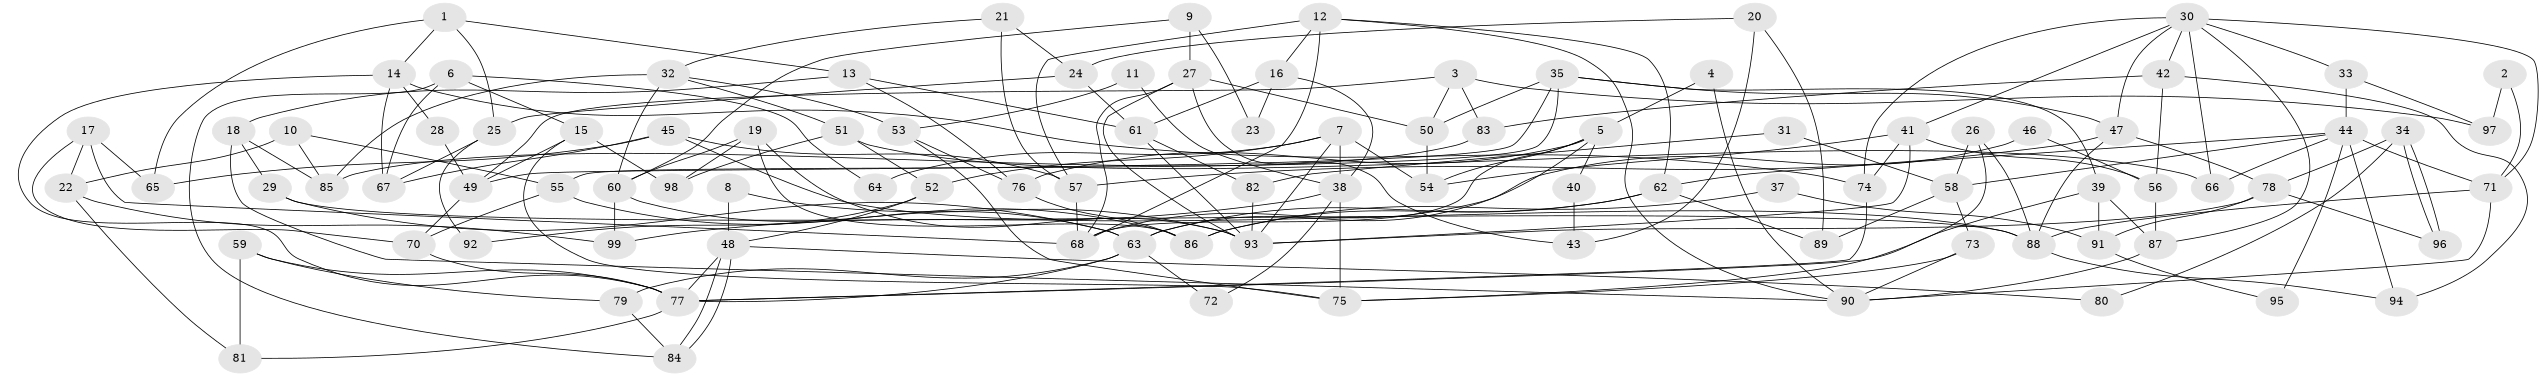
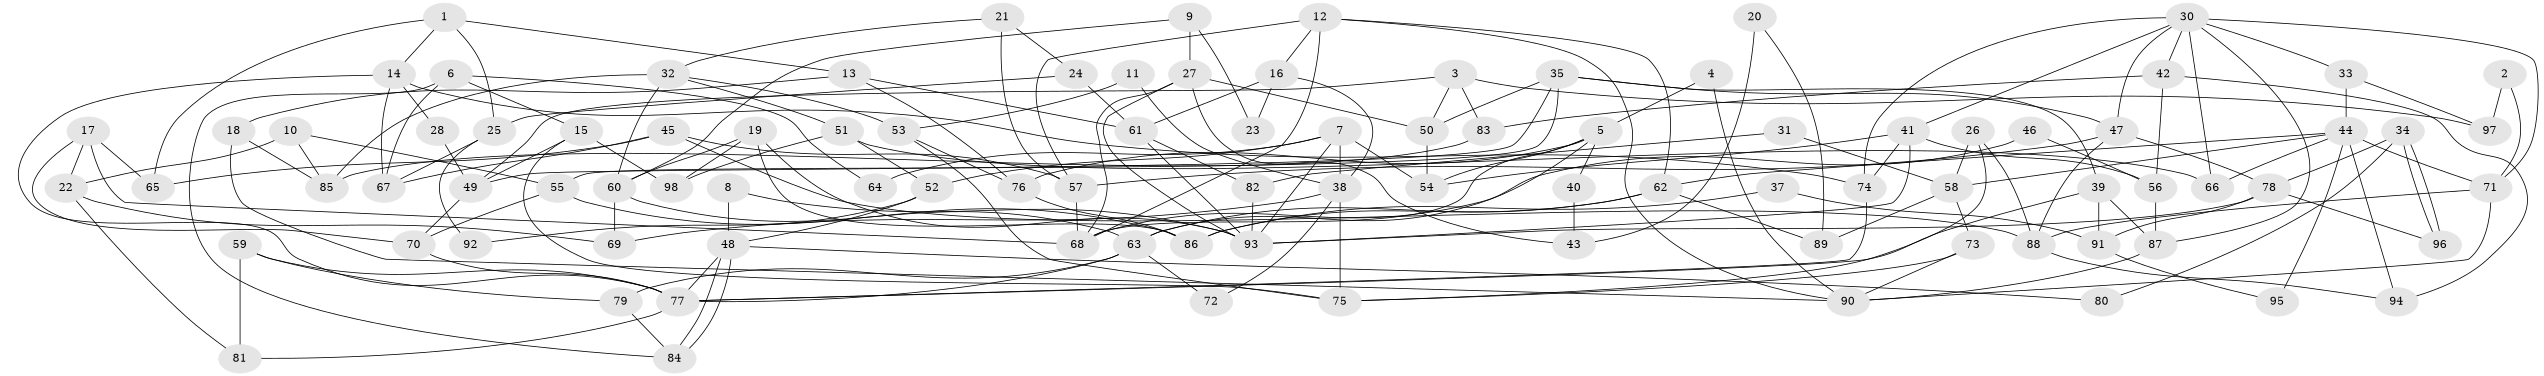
(1395, 30) -> none
(270, 188) -> none
(615, 245) -> (615, 245)
